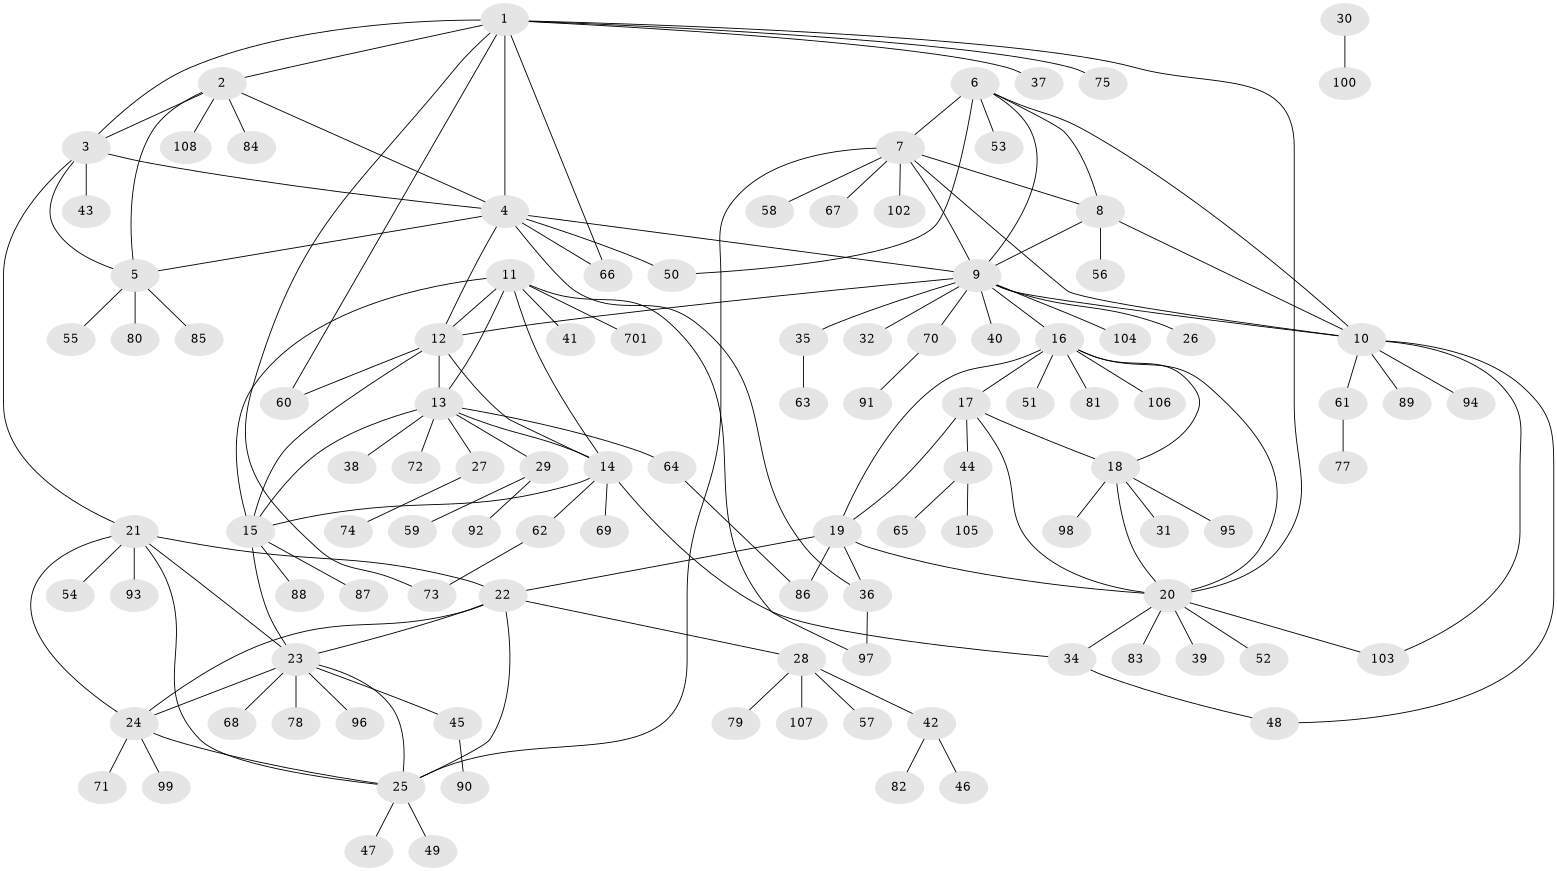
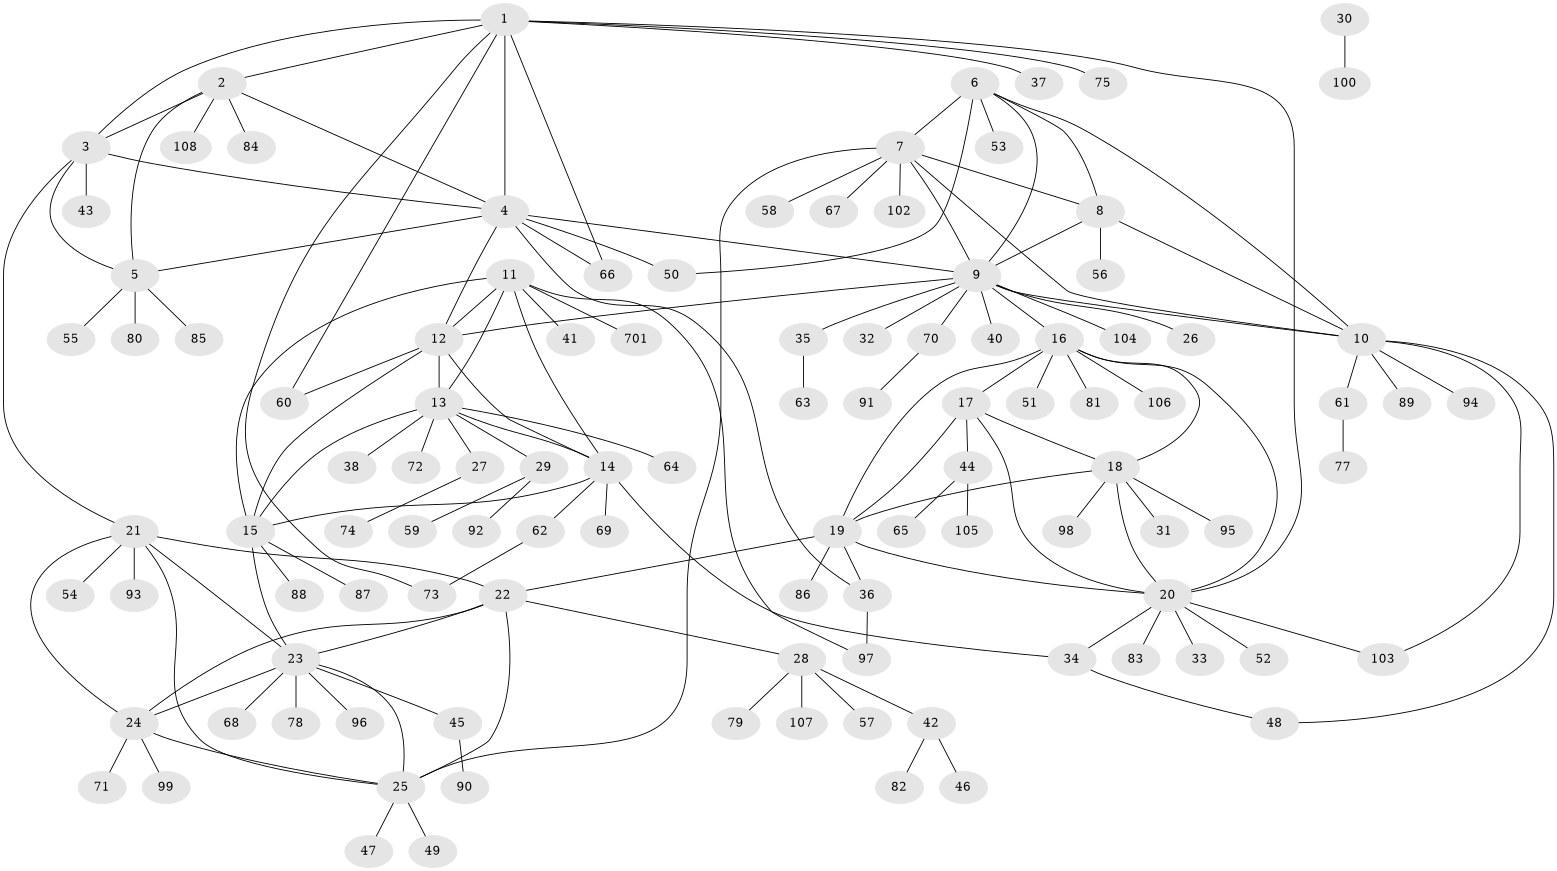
none -> (978, 488)
(738, 531) -> none
(1200, 660) -> (1200, 660)
